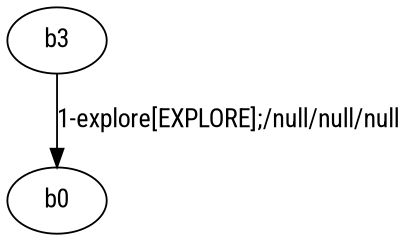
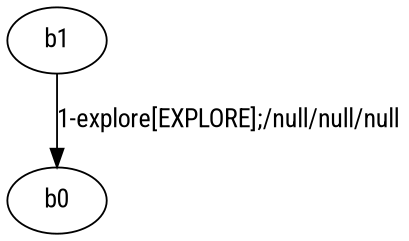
(57, 40) -> (57, 40)
